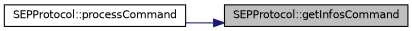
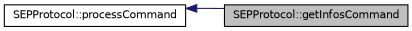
(200, 23) -> (211, 8)
